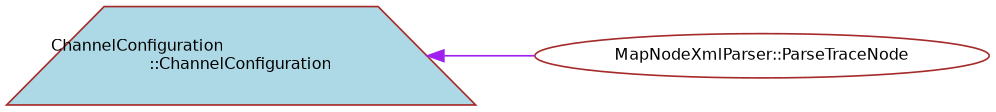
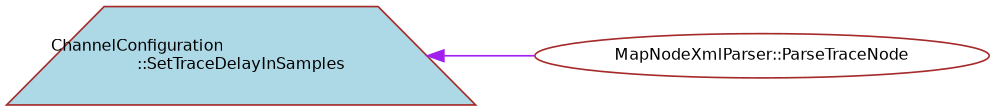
(241, 56) -> (241, 56)
